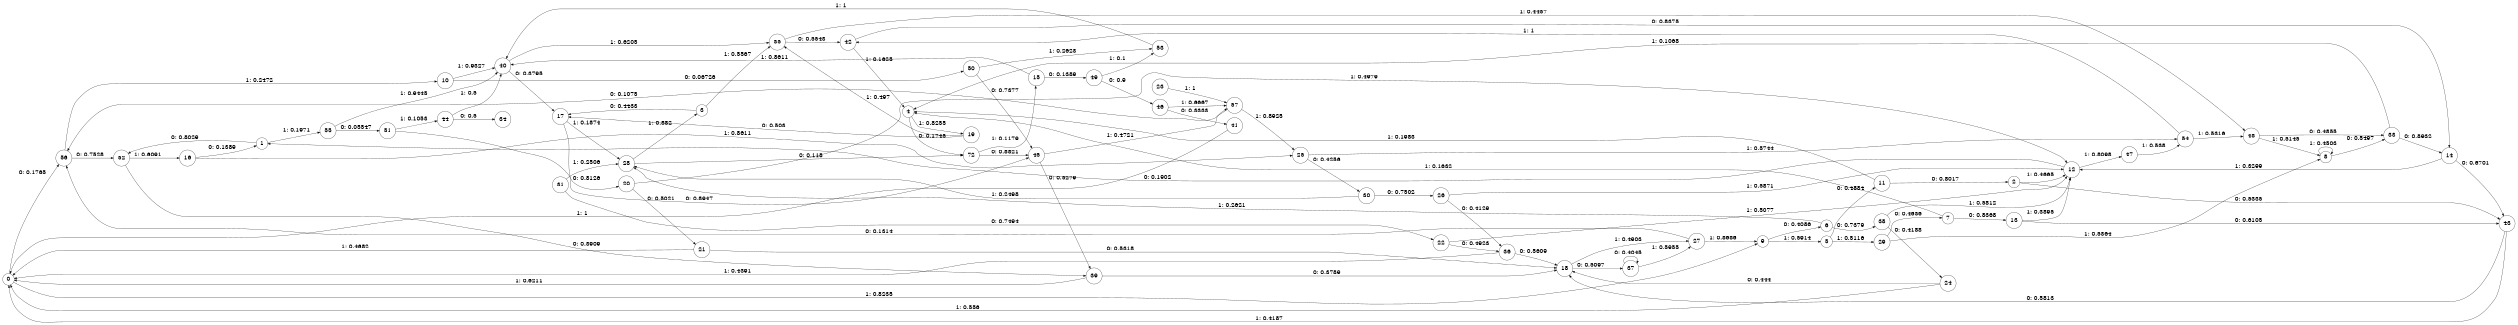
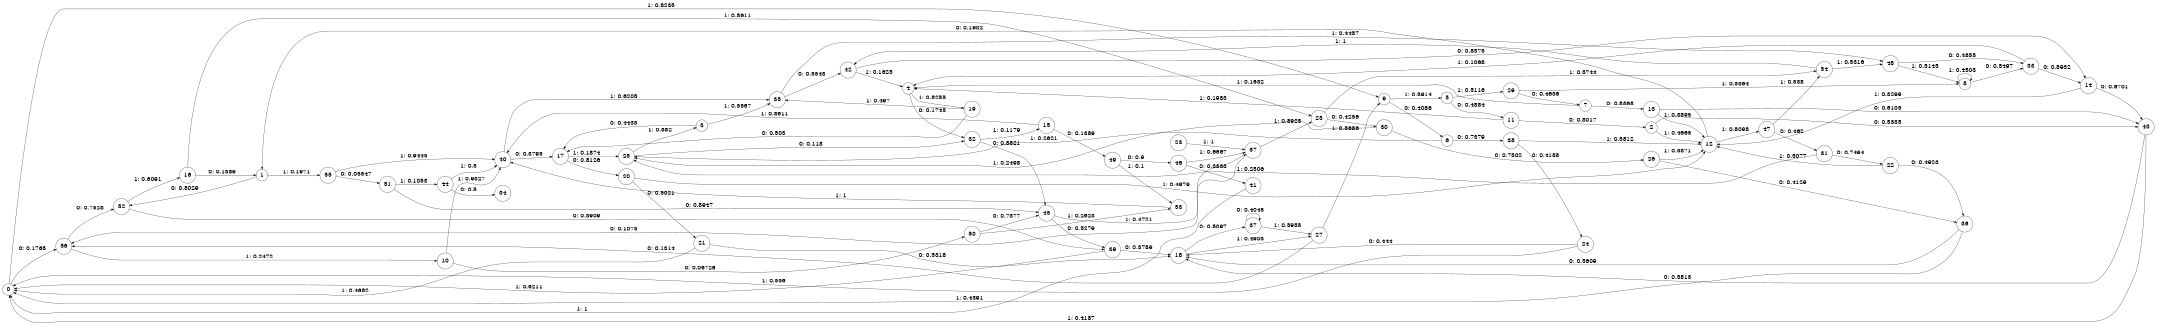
none -> (1794, 141)
(971, 155) -> (972, 139)
